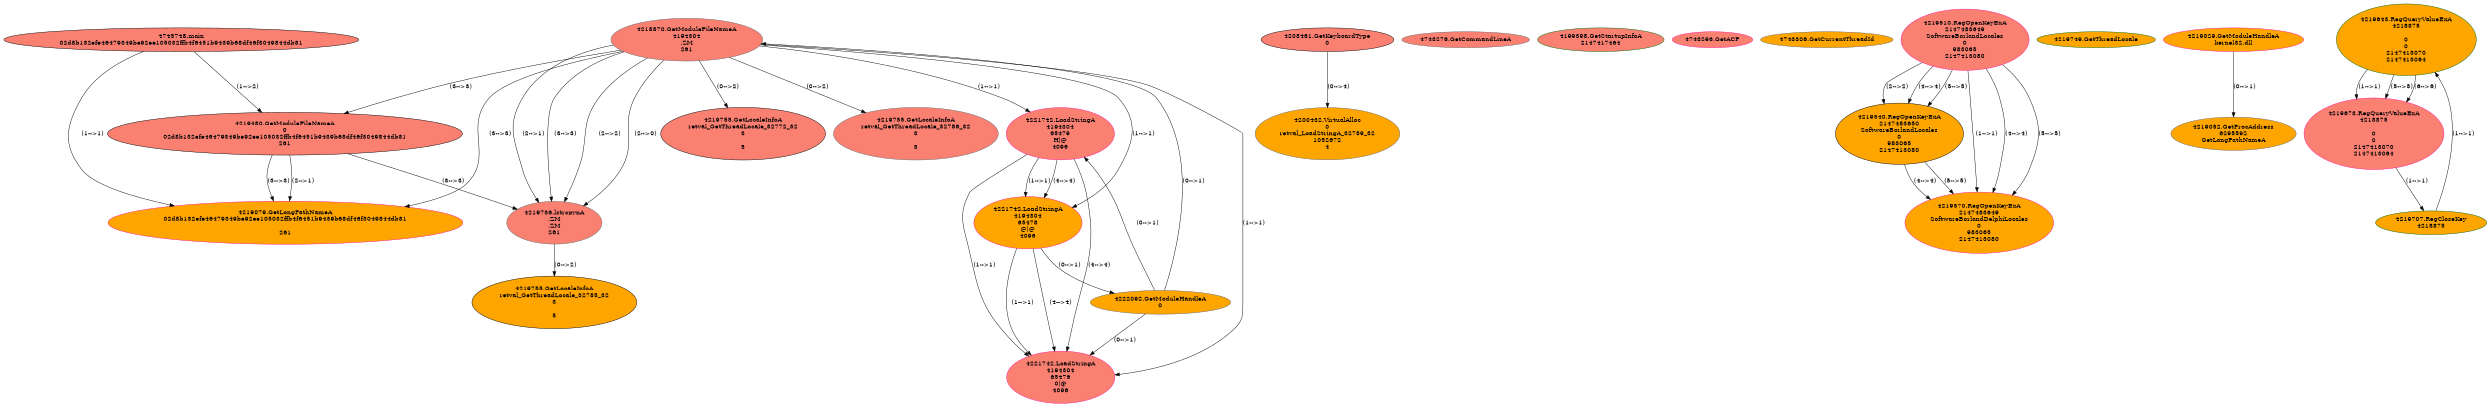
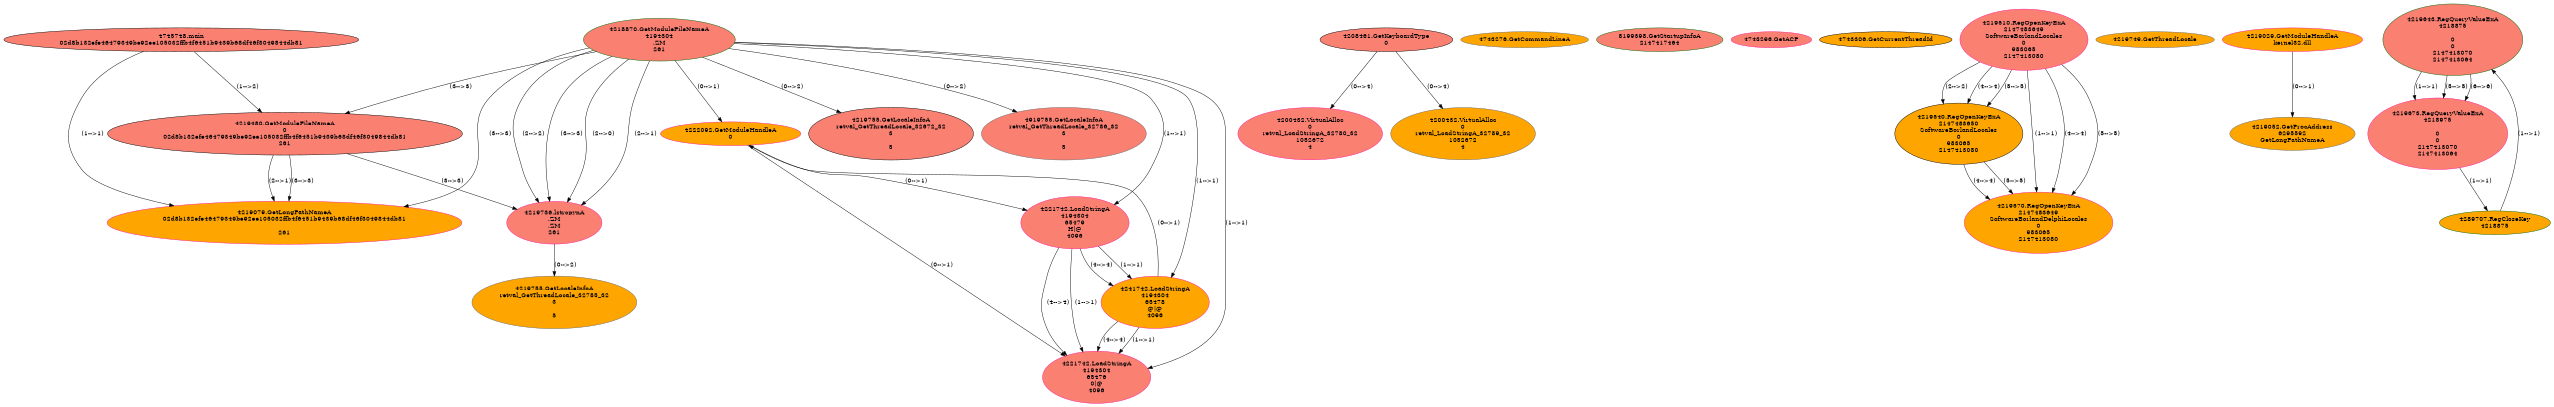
(687, 40) -> (659, 40)
(1466, 40) -> (1525, 40)
(1601, 40) -> (1660, 40)
(1827, 40) -> (1886, 40)
(2096, 40) -> (2155, 40)
(2406, 40) -> (2453, 40)
(1121, 83) -> (697, 89)
(743, 134) -> (891, 134)
(916, 134) -> (1064, 134)
none -> (1310, 134)
(2374, 134) -> (2438, 134)
(554, 223) -> (554, 223)
(1028, 223) -> (1155, 302)
(2431, 223) -> (2495, 223)
(554, 302) -> (554, 302)
(1160, 302) -> (731, 134)
